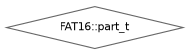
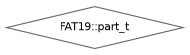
(95, 28) -> (95, 28)
